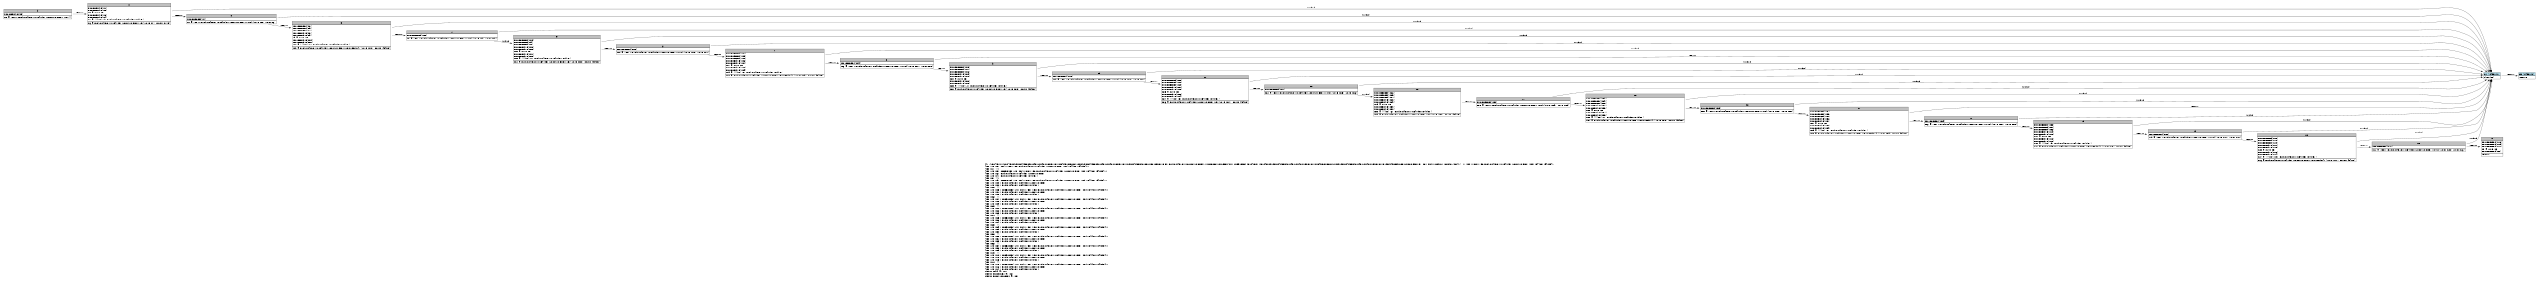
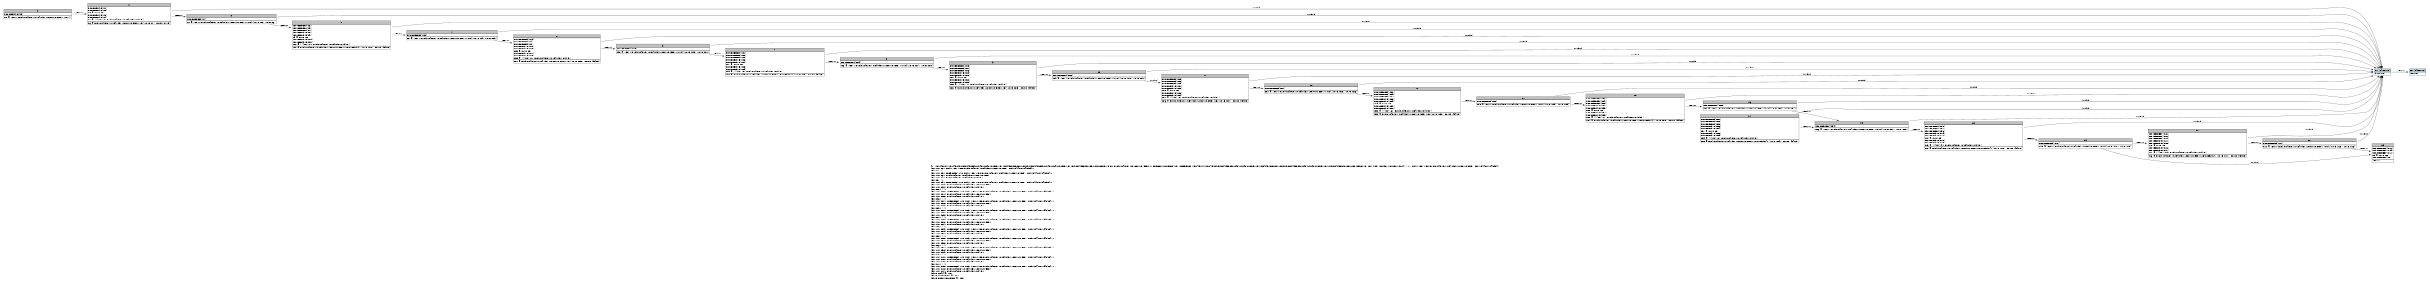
(505, 41) -> (505, 41)
(1692, 56) -> (1635, 55)
(1154, 82) -> (1154, 81)
(1366, 95) -> (1366, 94)
(2195, 107) -> (2086, 108)
(1801, 114) -> (1815, 115)
(2383, 130) -> (2235, 164)
